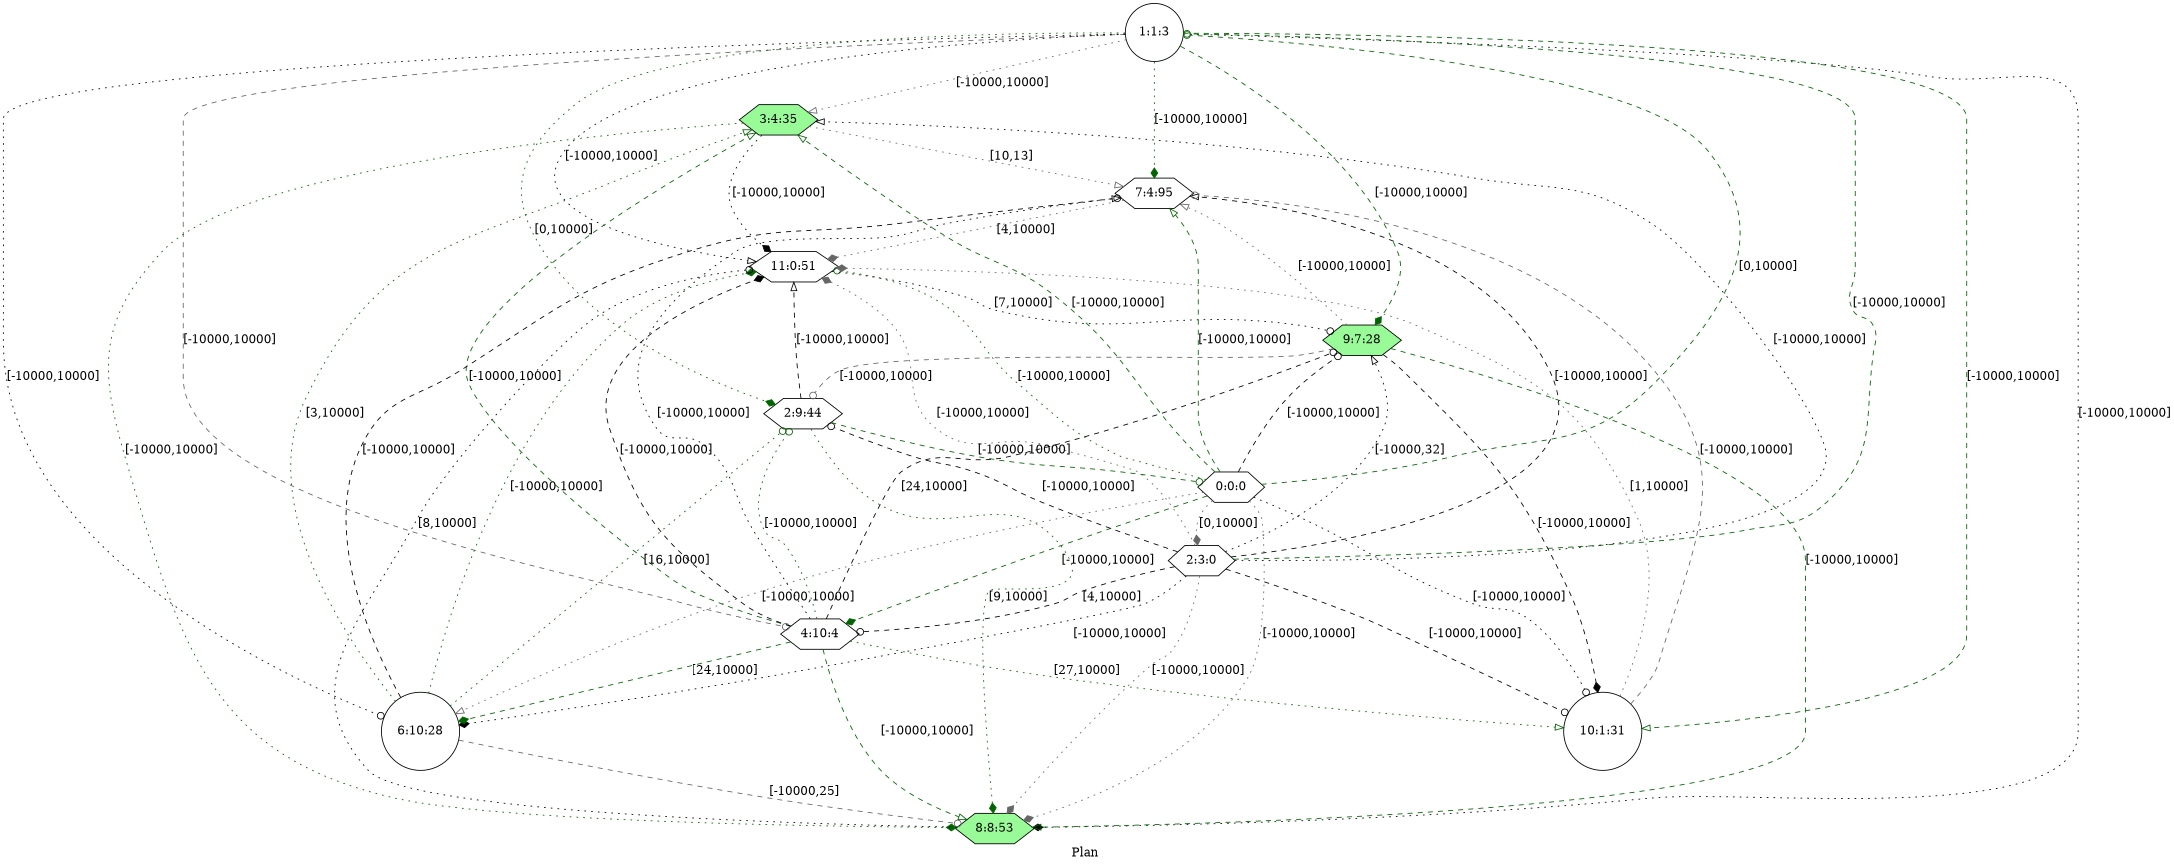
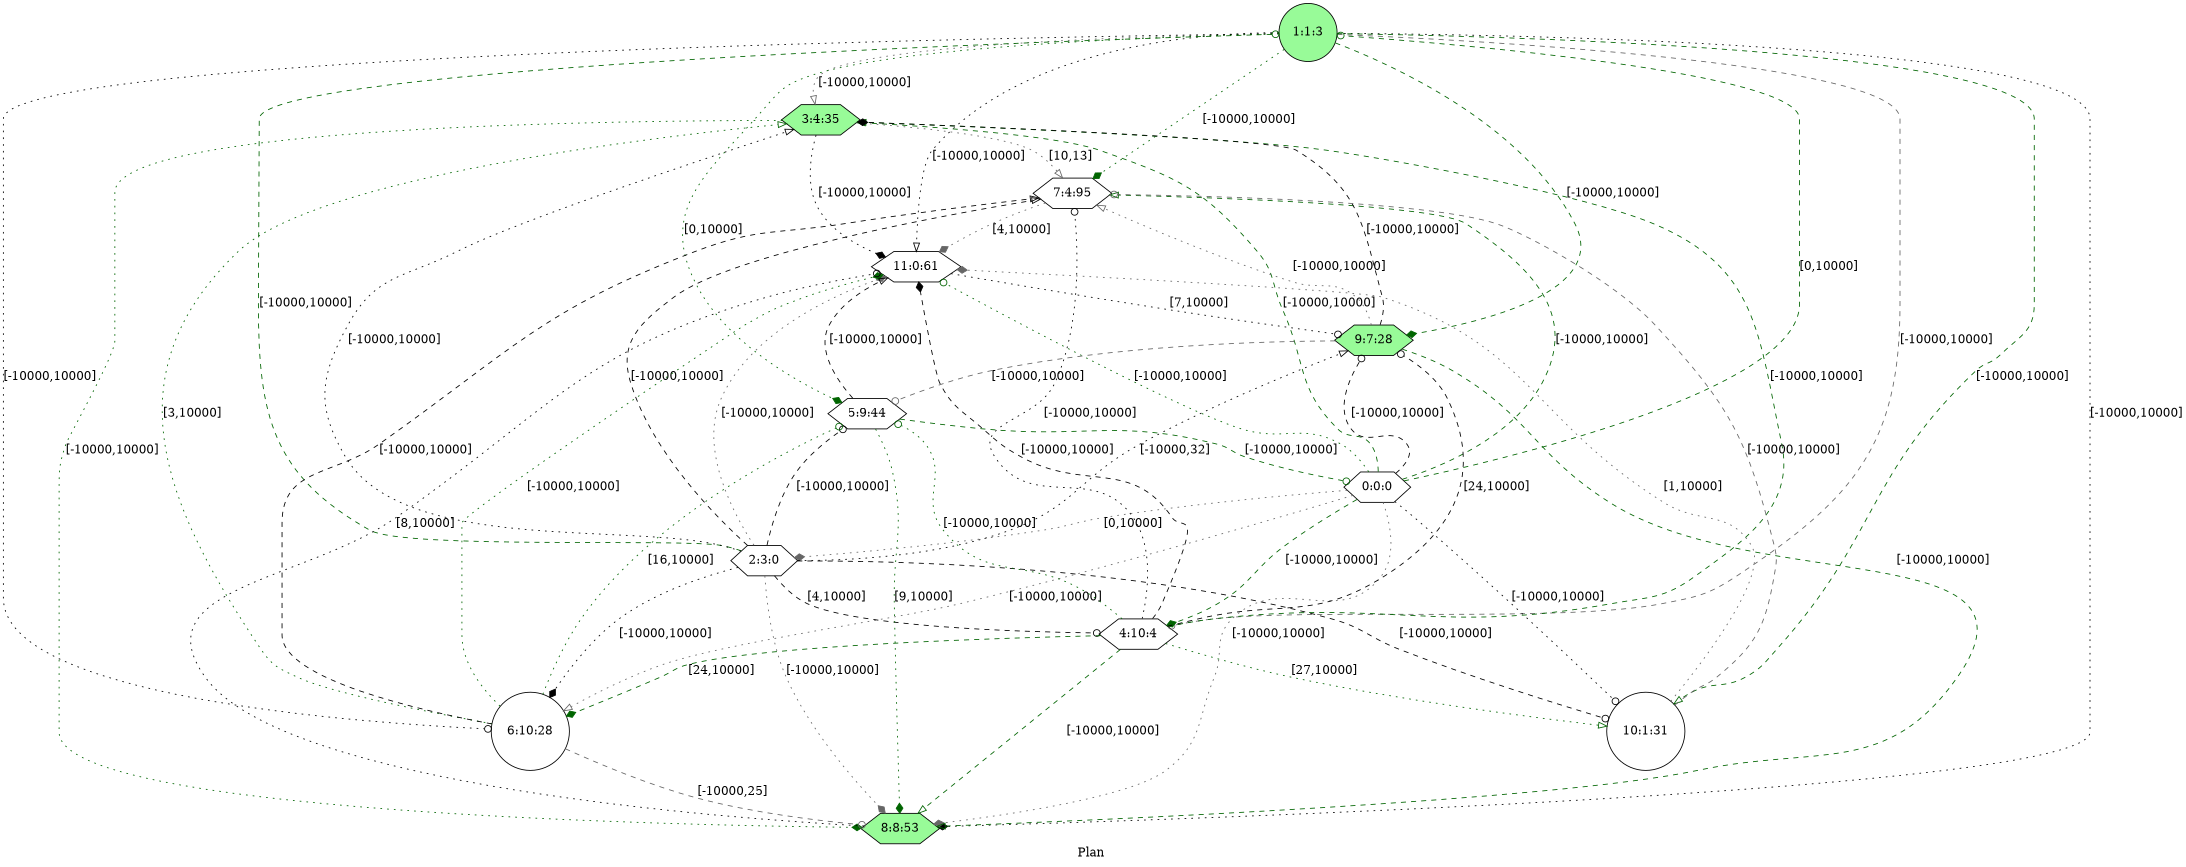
(1154, 32) -> (1308, 32)
(794, 267) -> (916, 267)
(803, 414) -> (867, 414)
(1519, 500) -> (1308, 158)
